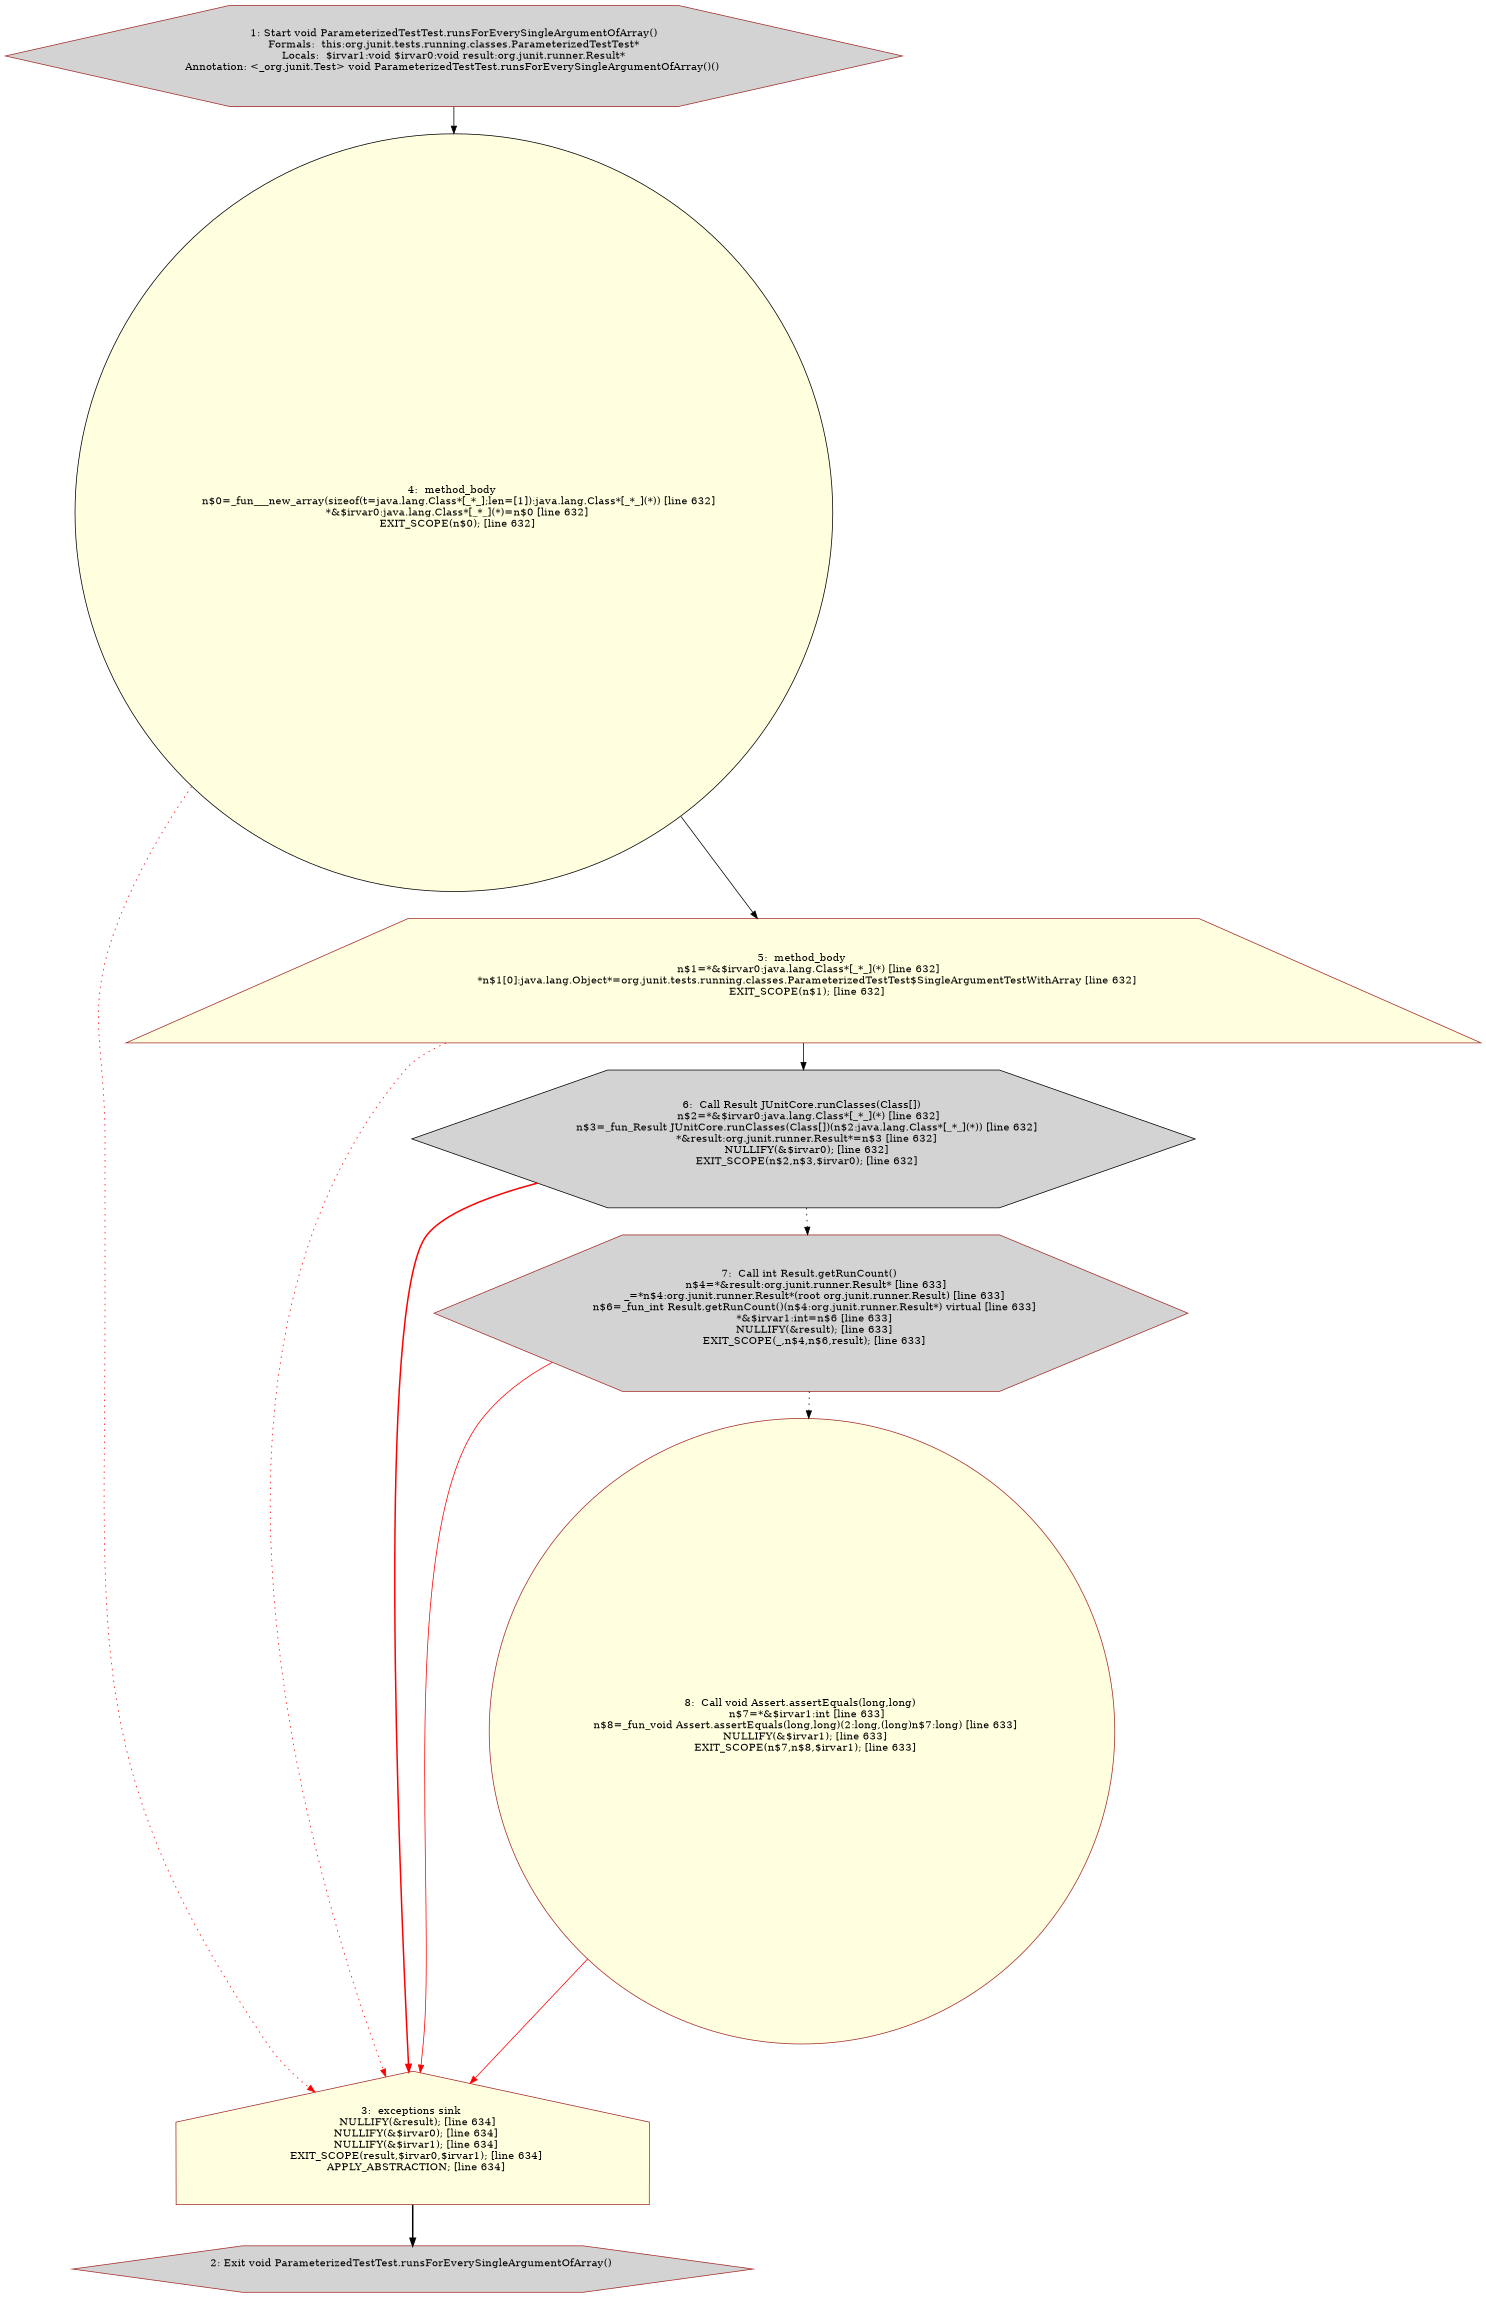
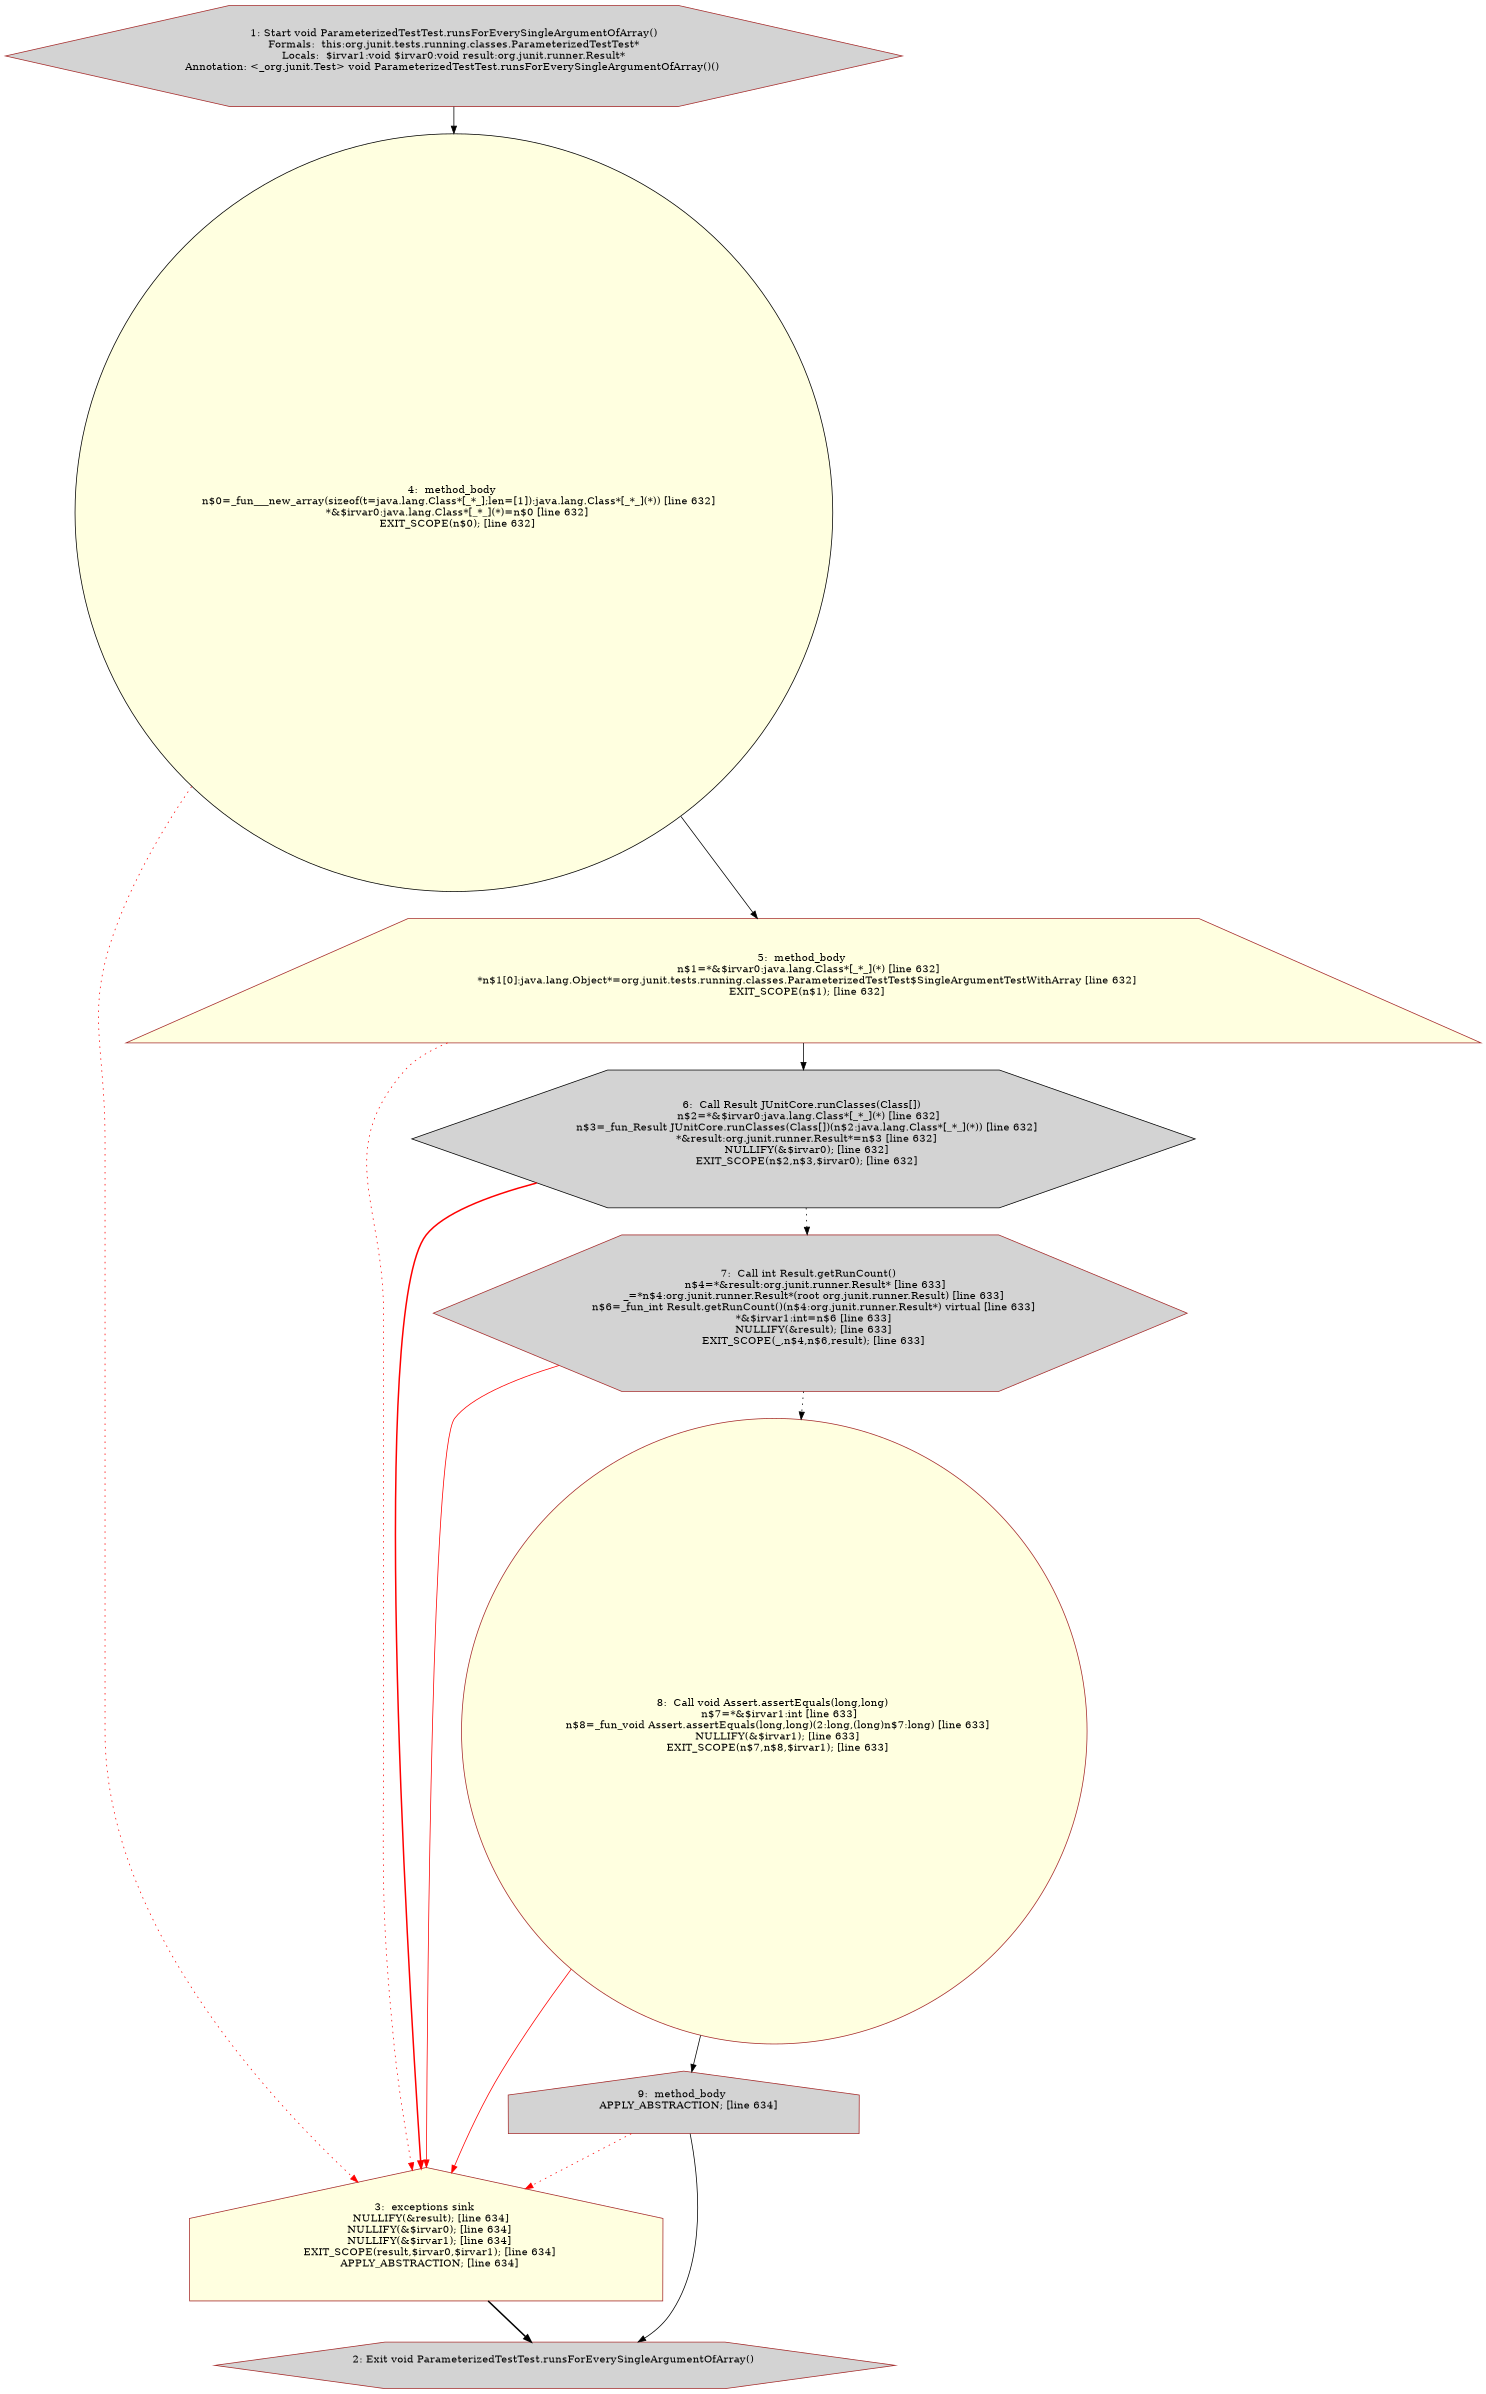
none -> (684, 2106)
